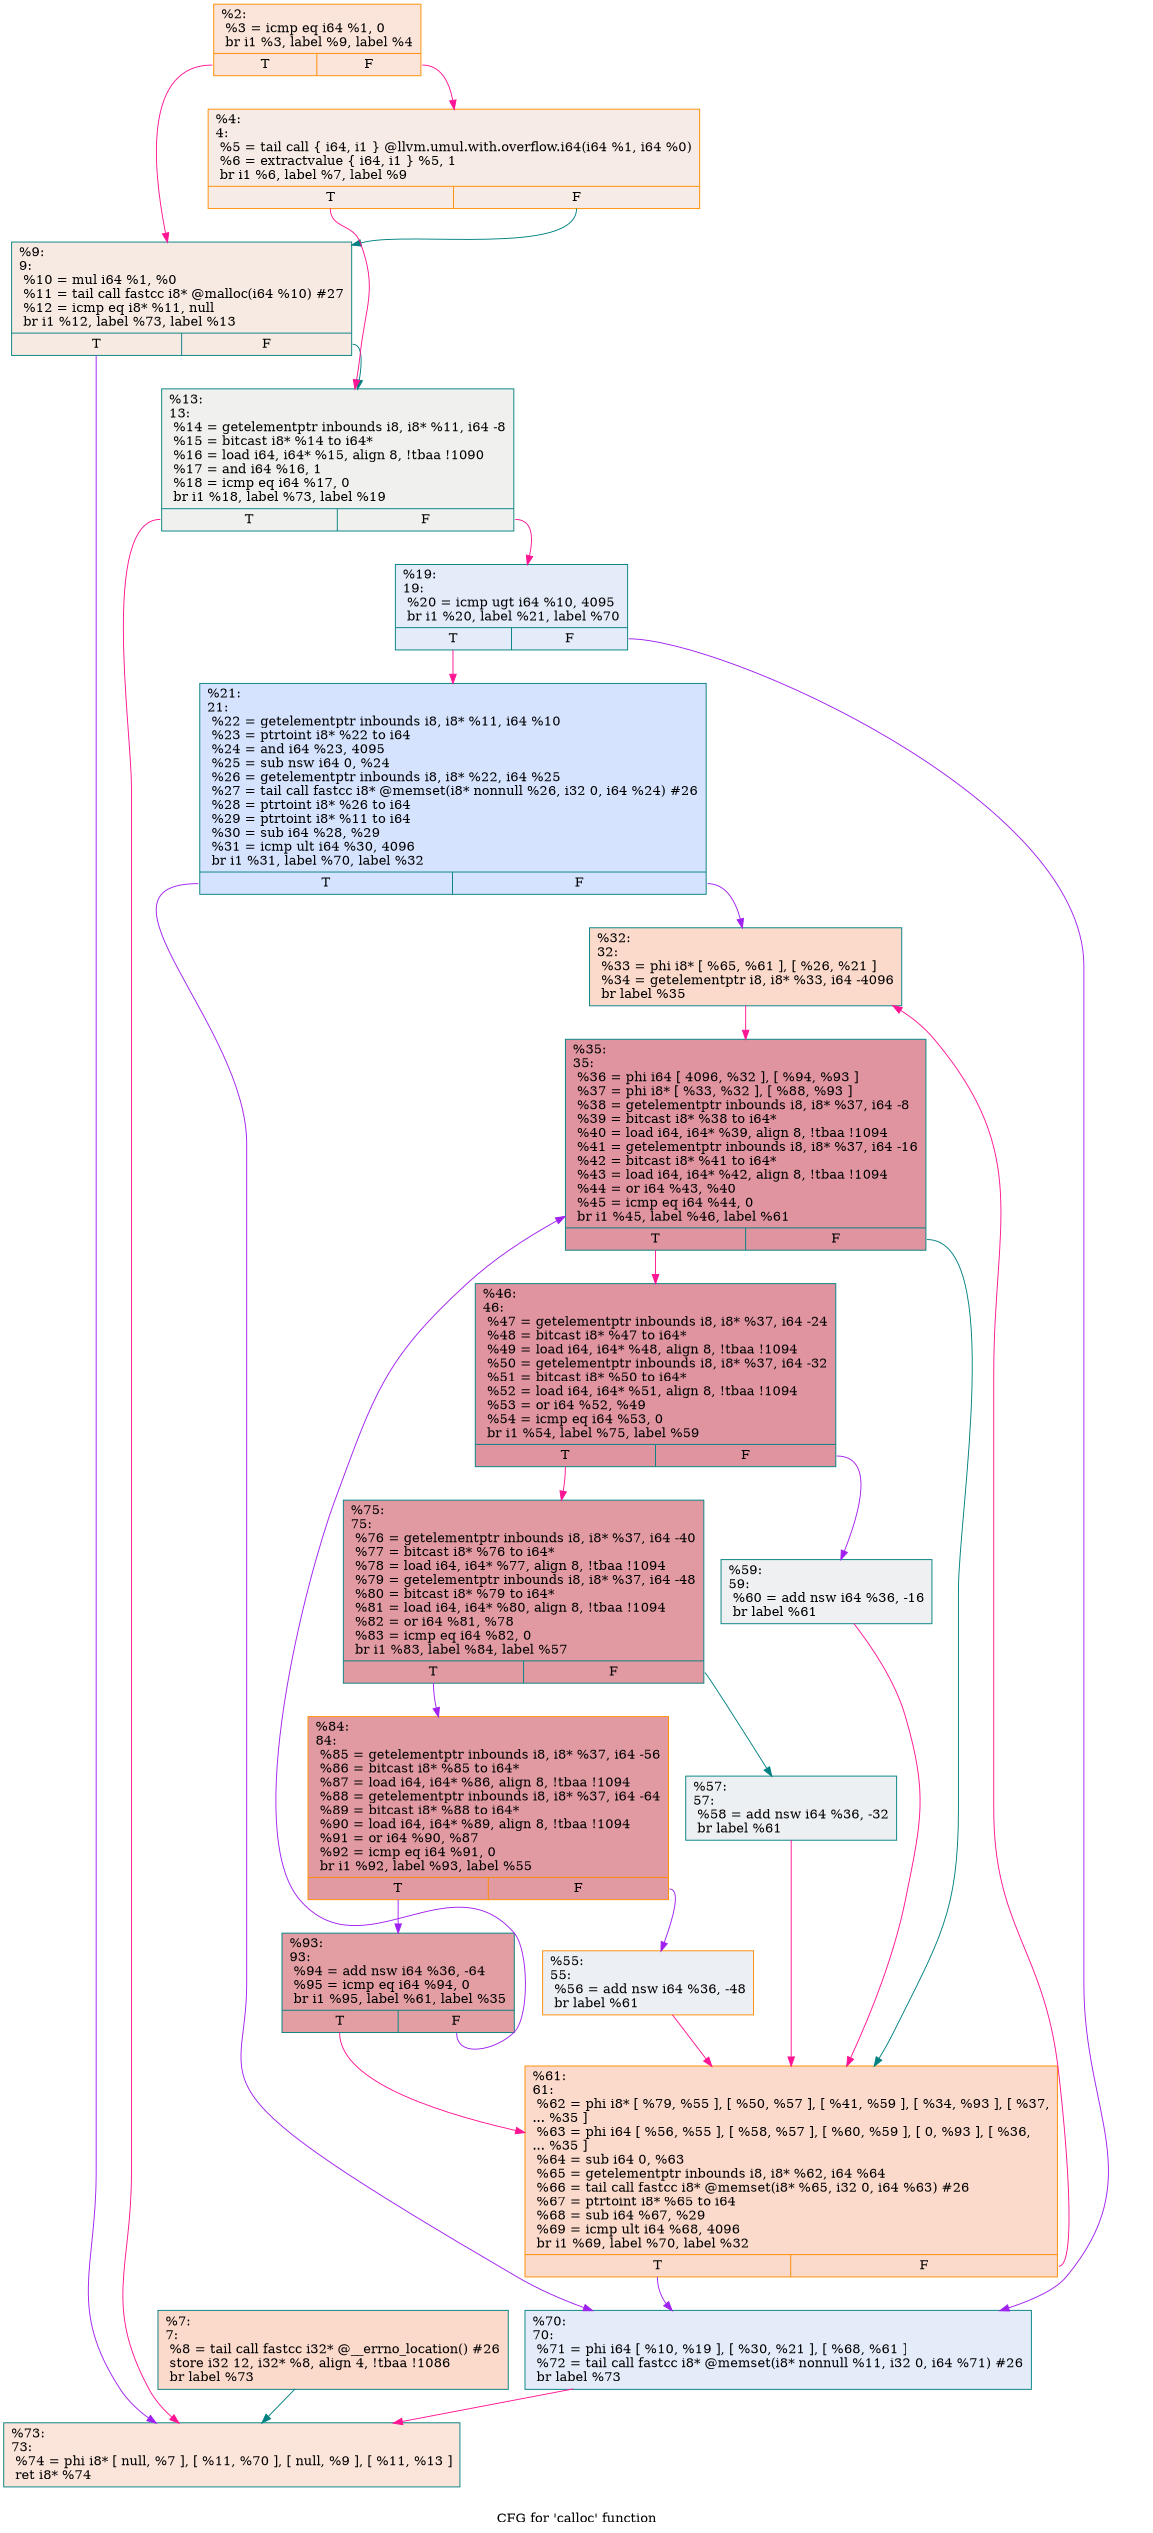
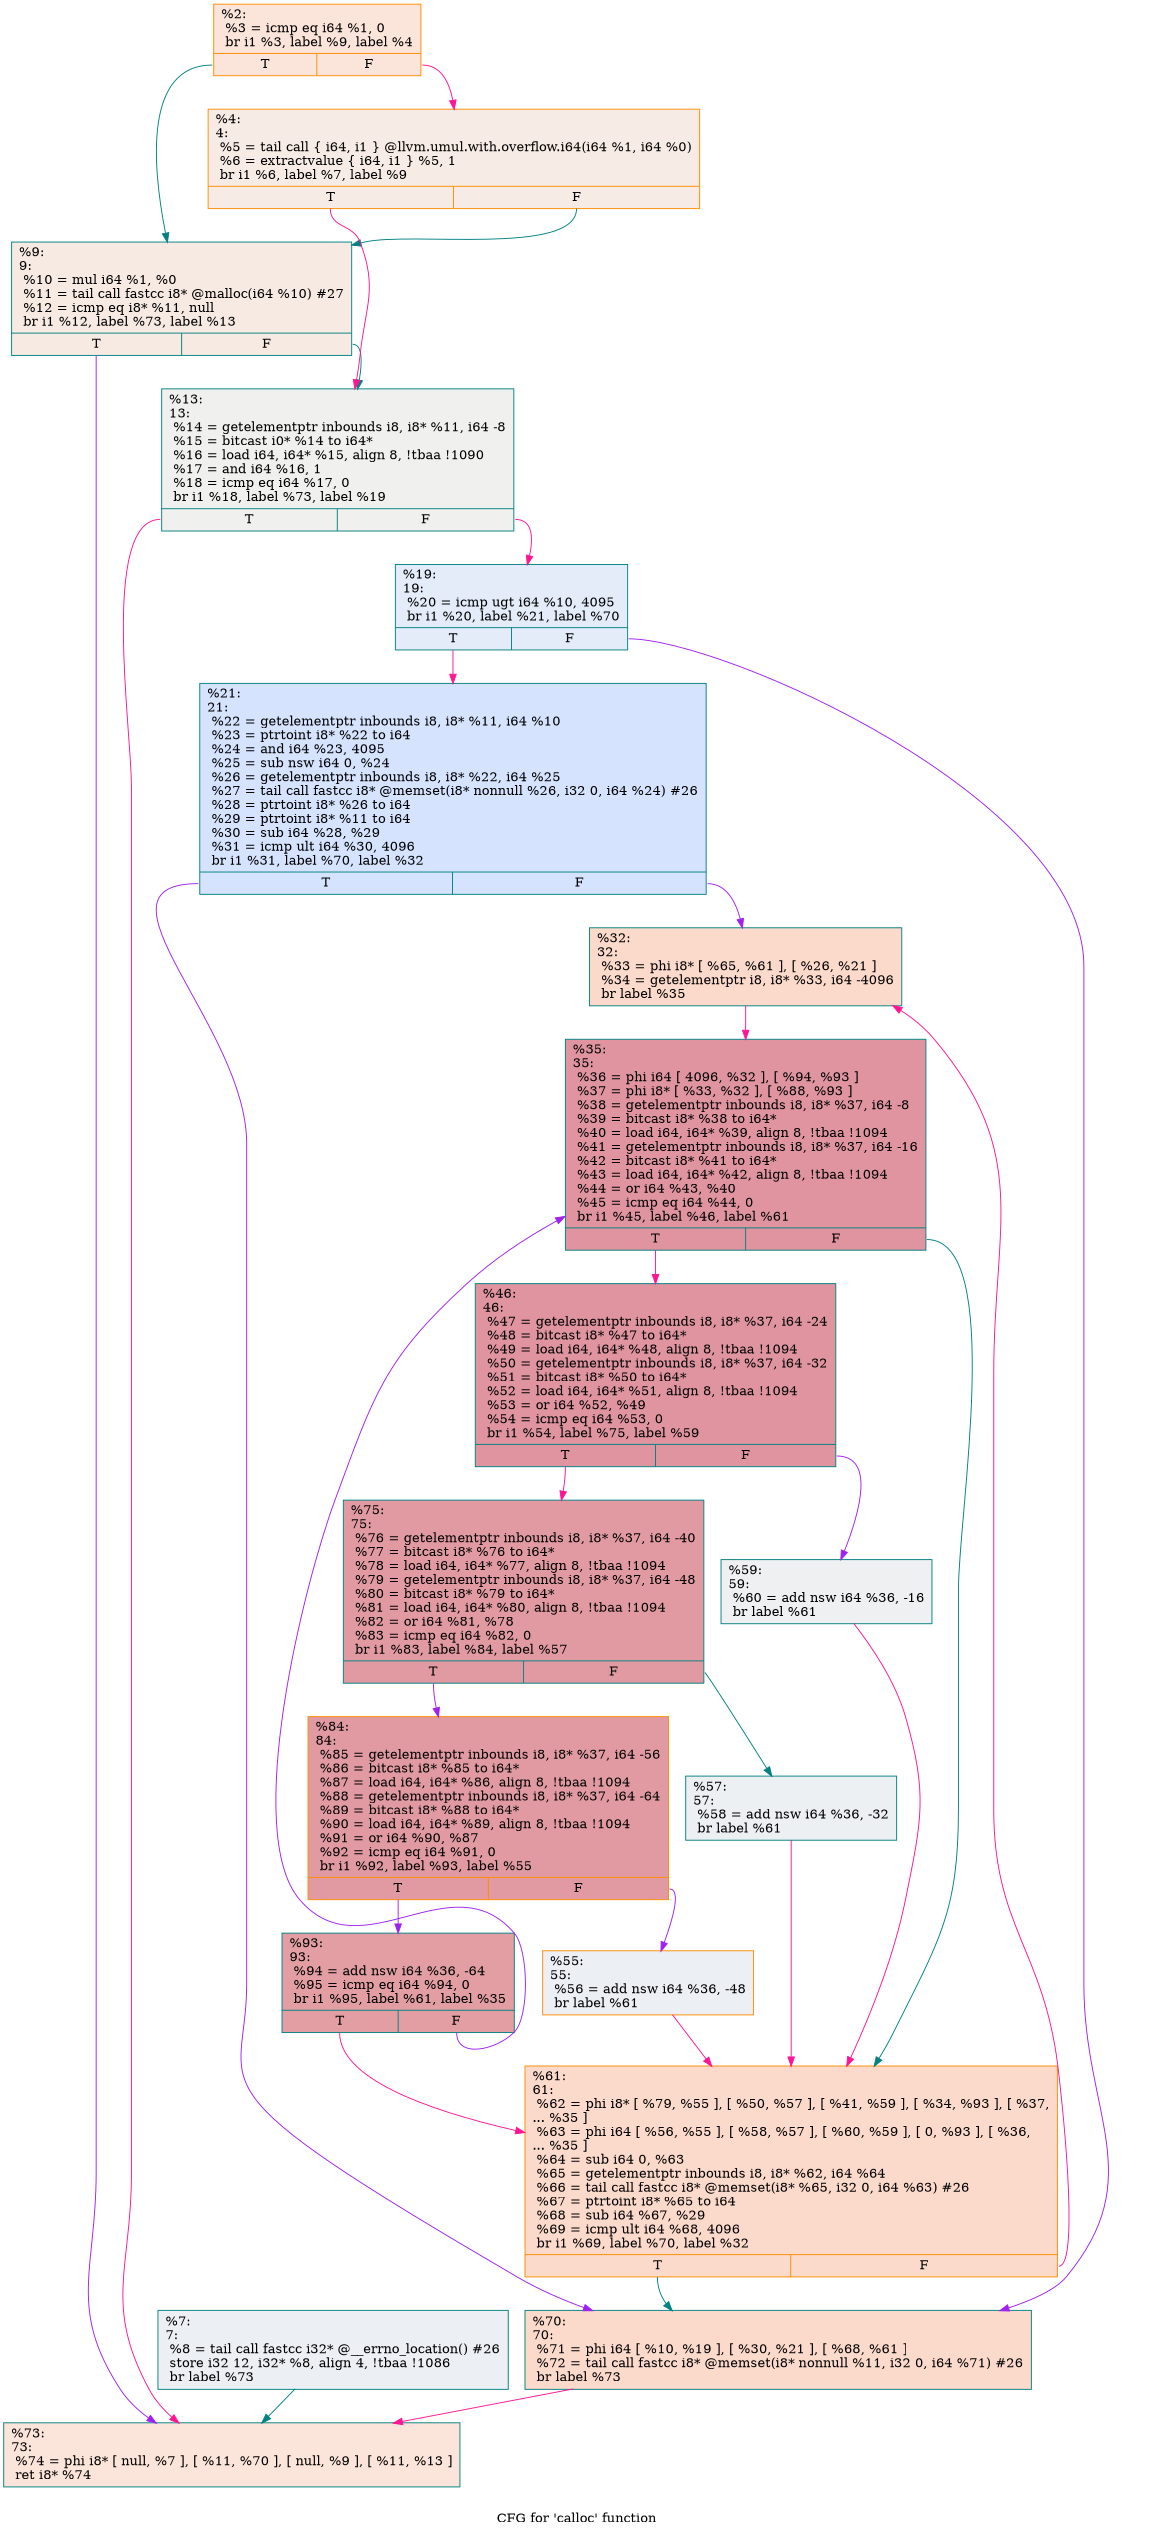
(157, 135) -> (157, 135)
(271, 441) -> (271, 441)
(660, 2291) -> (660, 2291)
(333, 2350) -> (333, 2350)
(778, 2350) -> (778, 2350)
